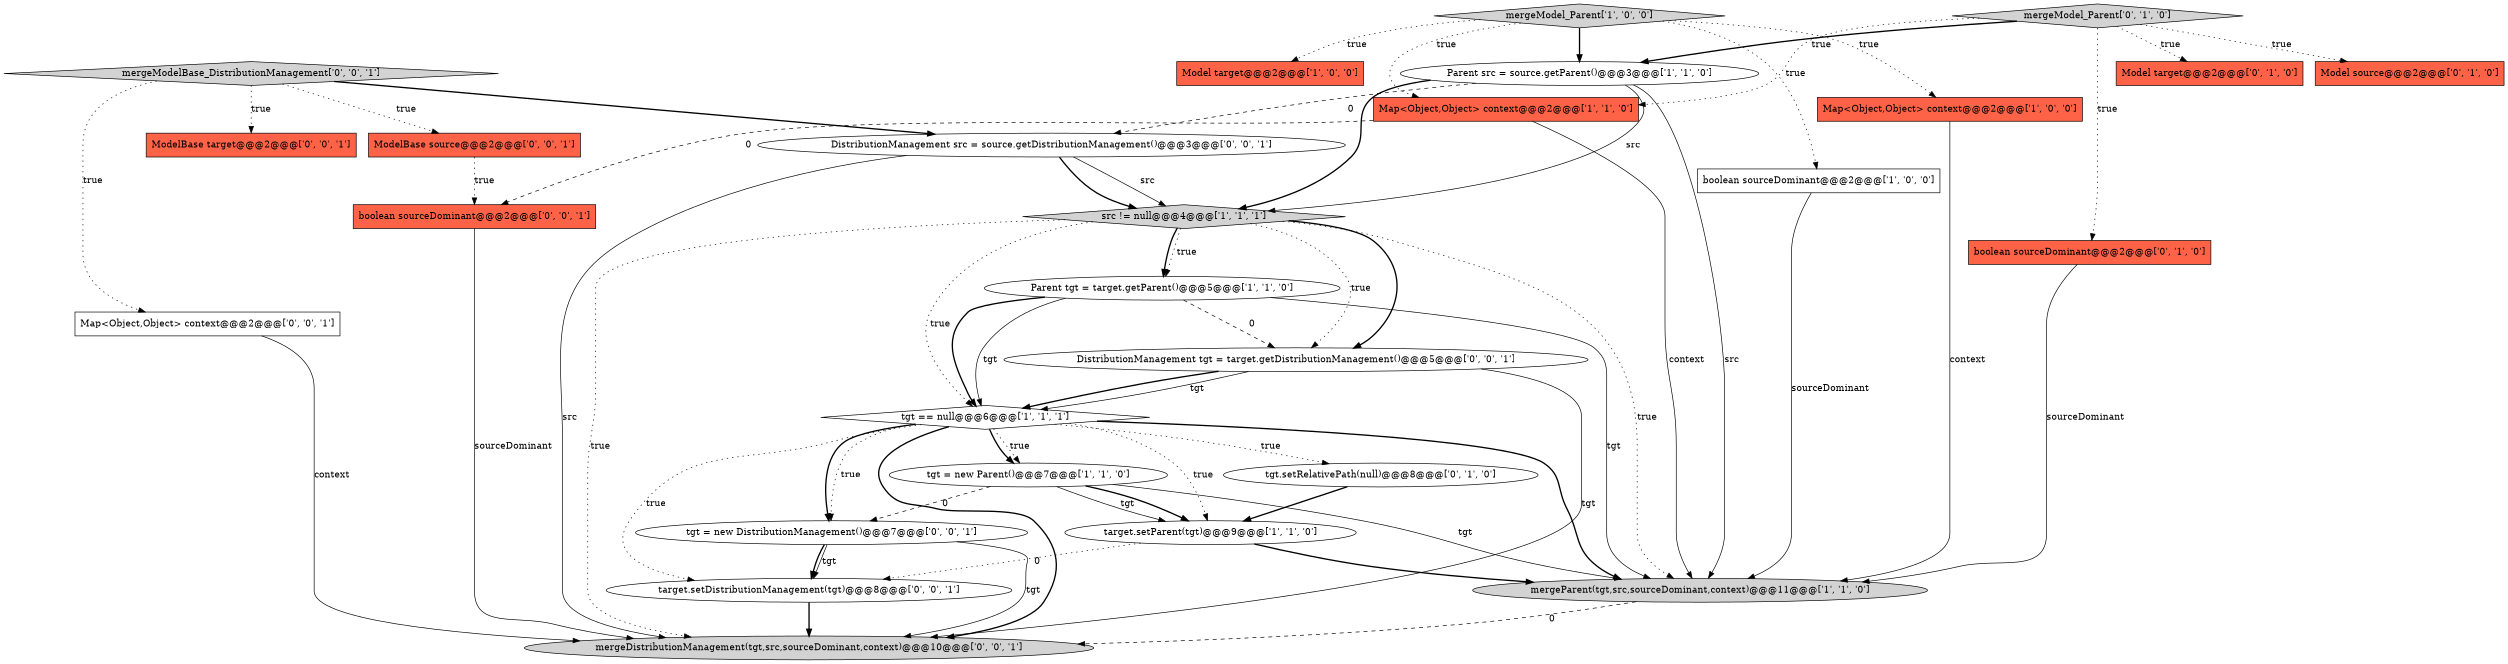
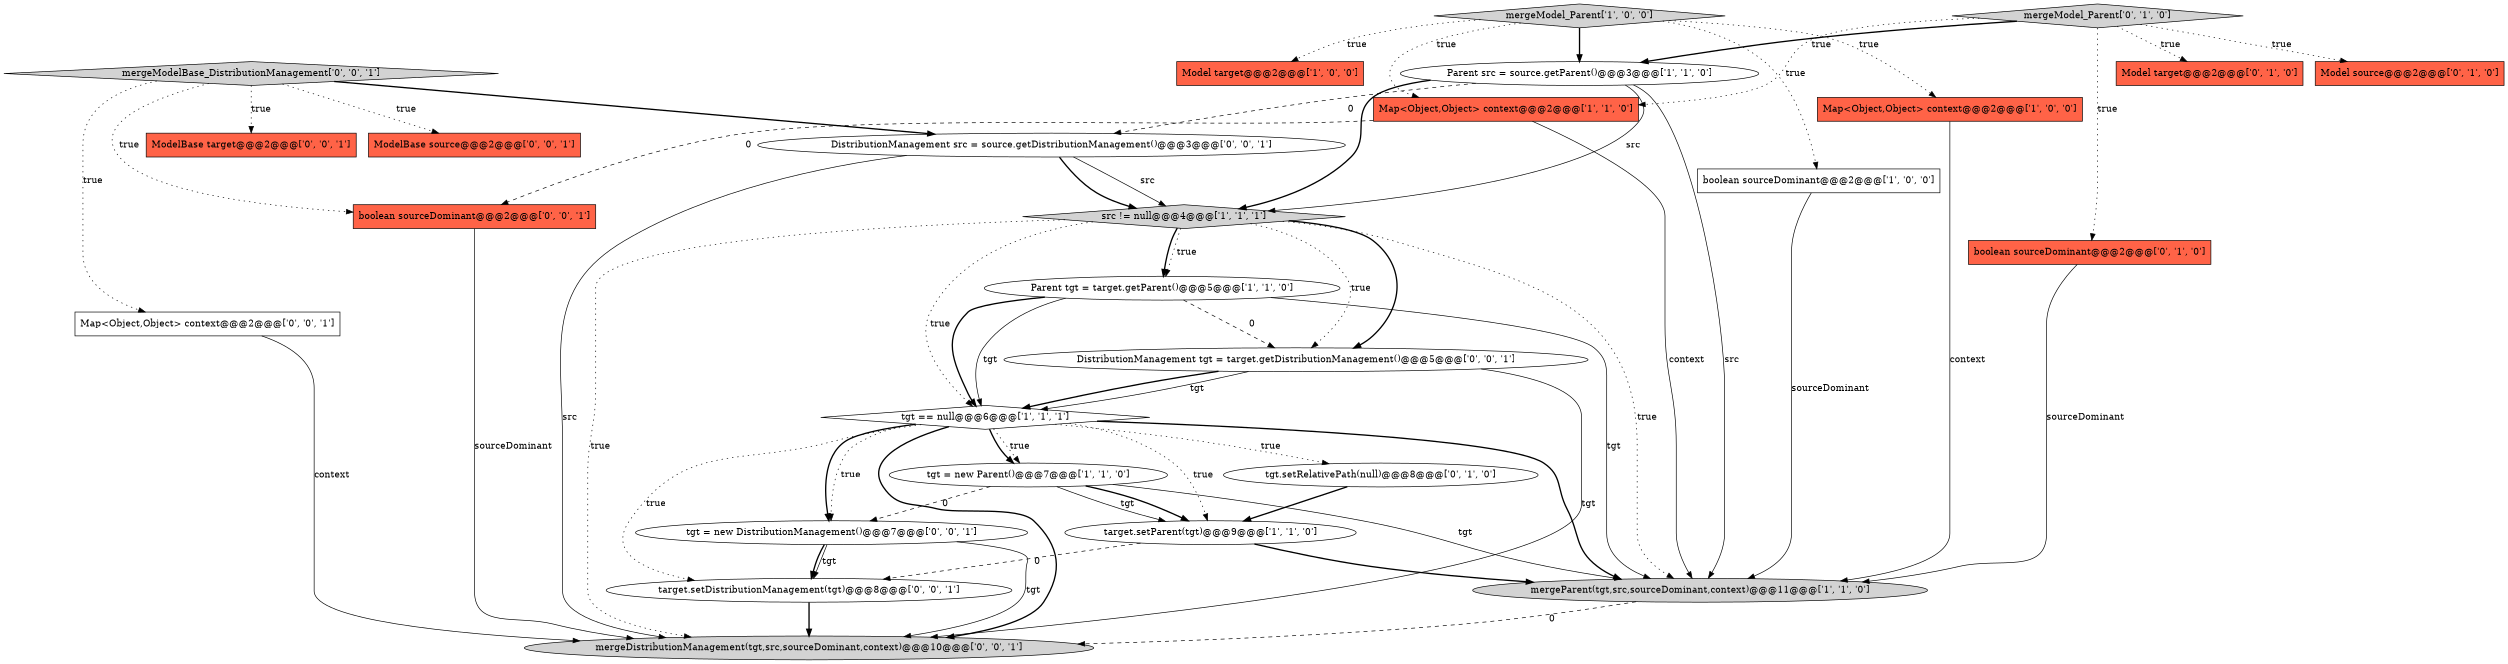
(474, 177) -> (163, 182)
(1015, 561) -> (1015, 561)
